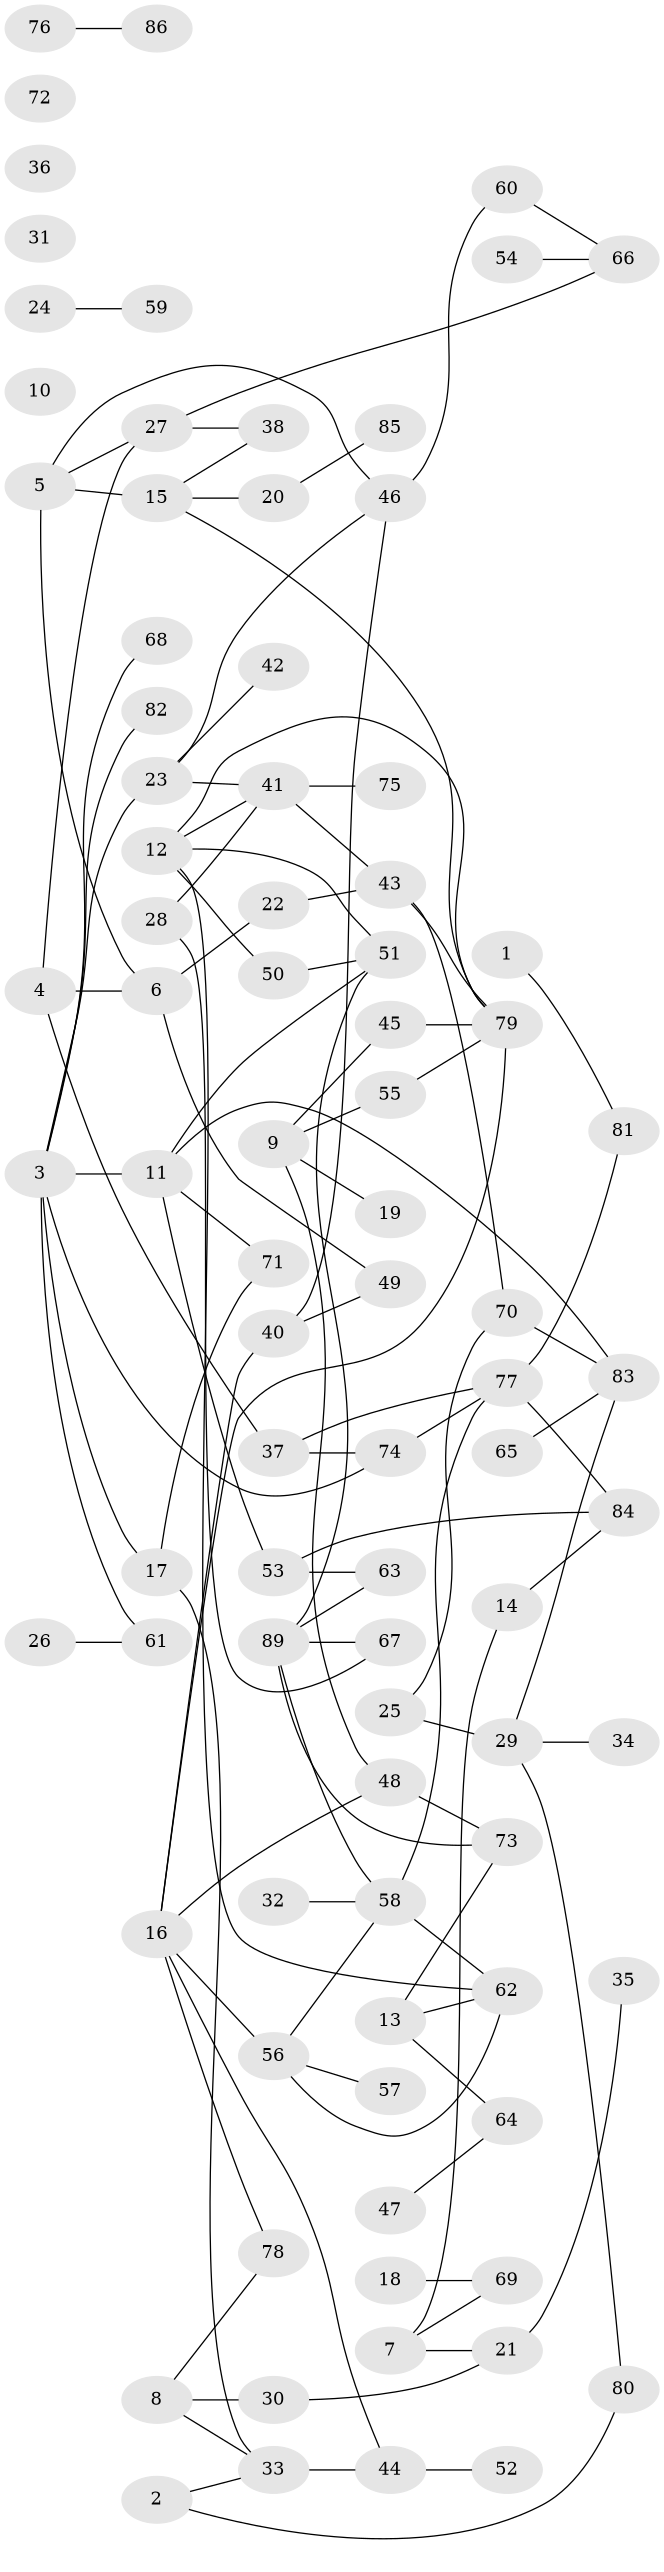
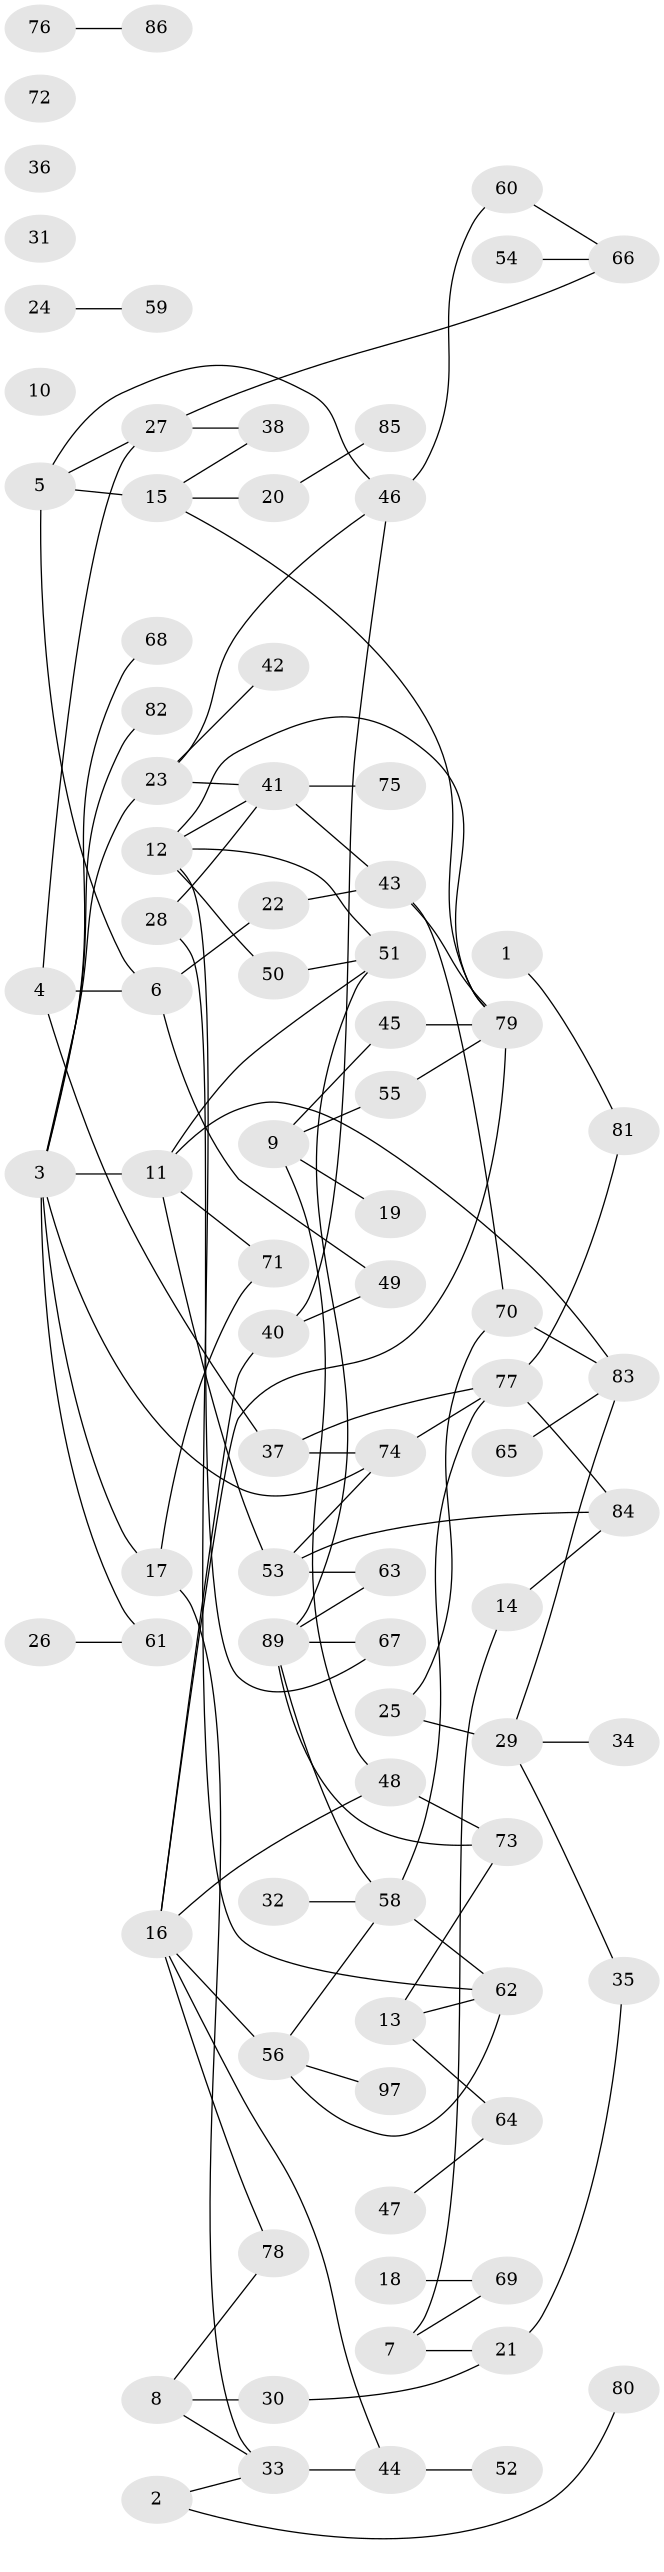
none -> (330, 1514)
(587, 2061) -> (568, 1861)
(390, 2091) -> (390, 2091)
